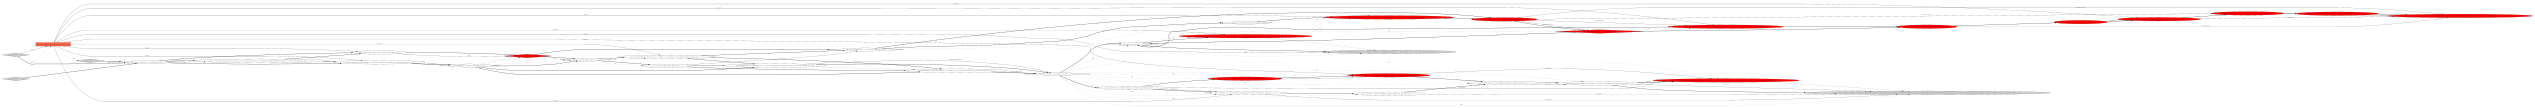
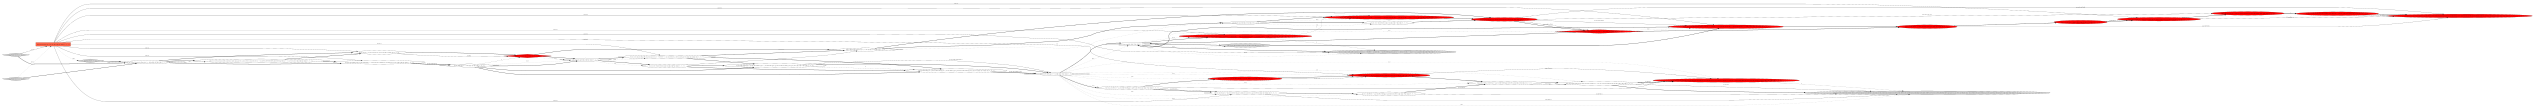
none -> (1389, 23)
none -> (1246, 45)
